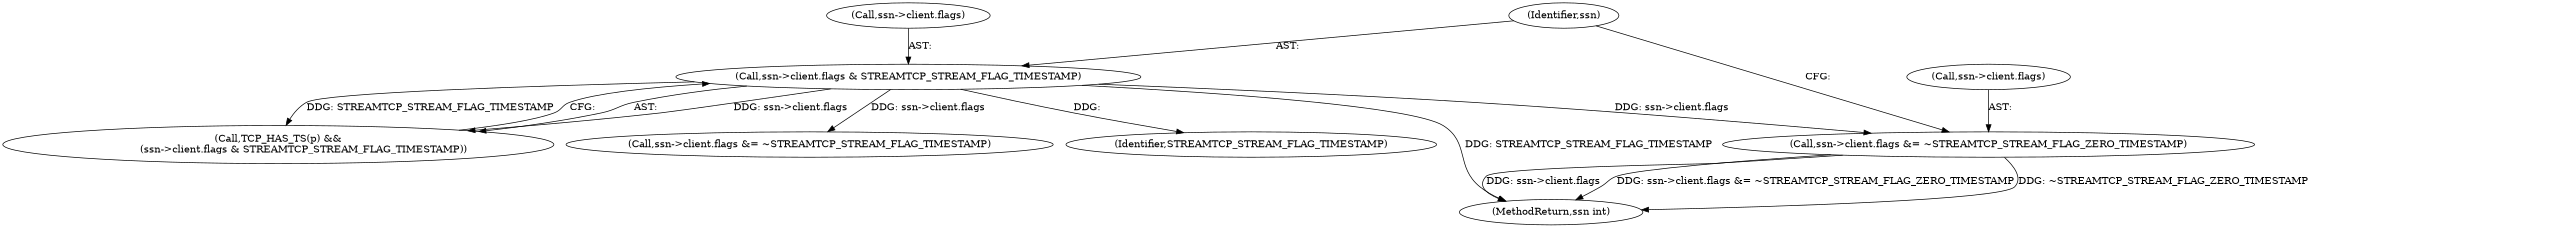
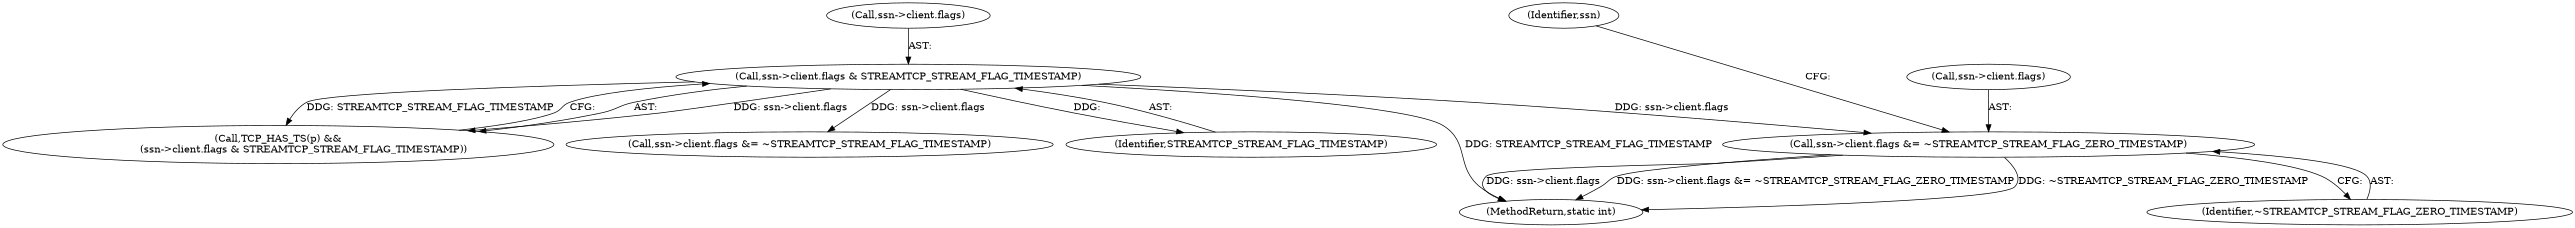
(1271, 43) -> (1120, 106)
(1551, 212) -> (1551, 212)
none -> (2360, 212)
